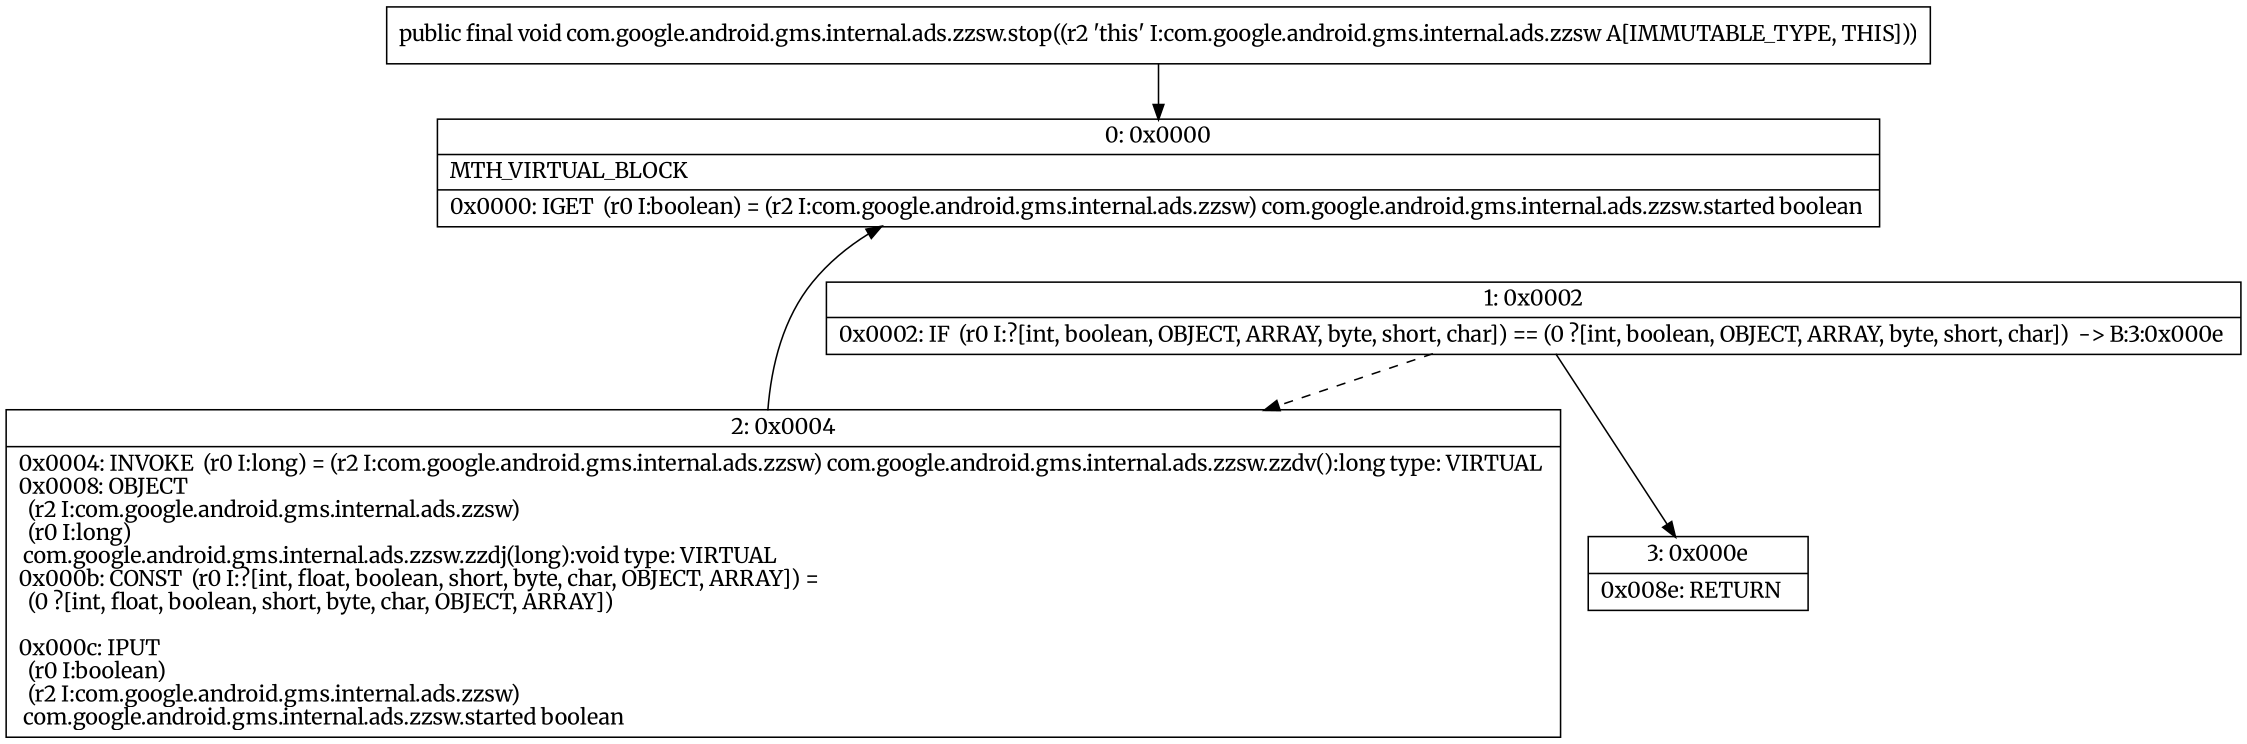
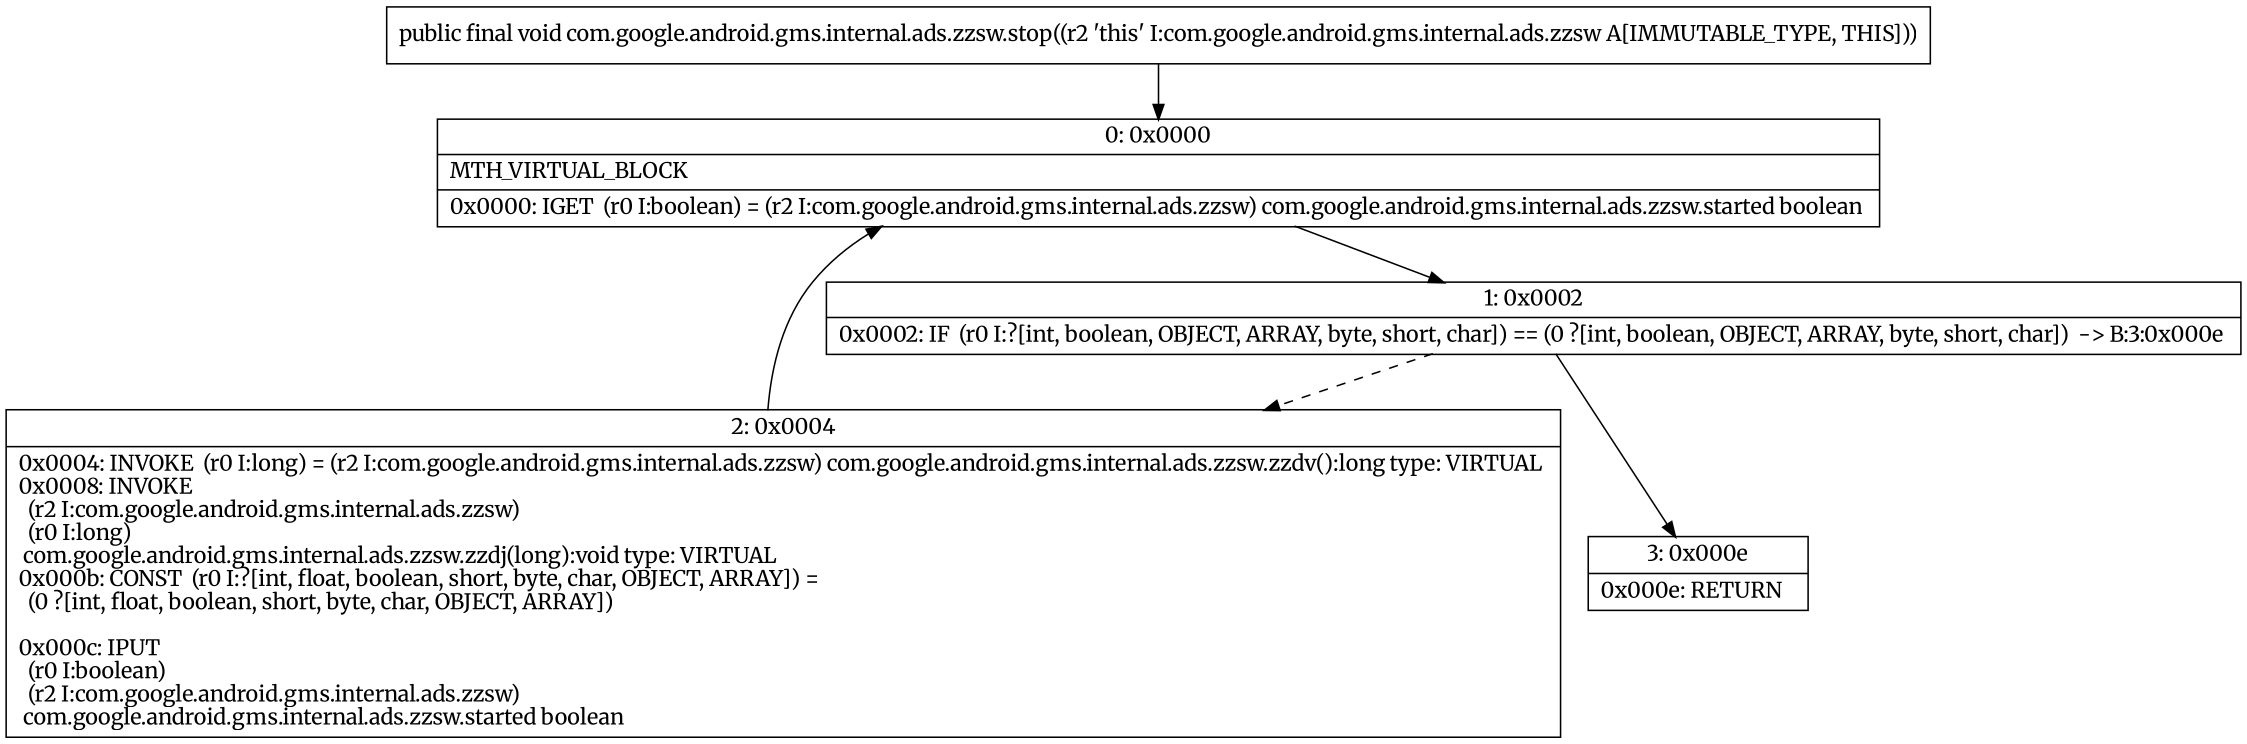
none -> (1362, 252)
(108, 487) -> (111, 487)
(1698, 591) -> (1698, 591)
